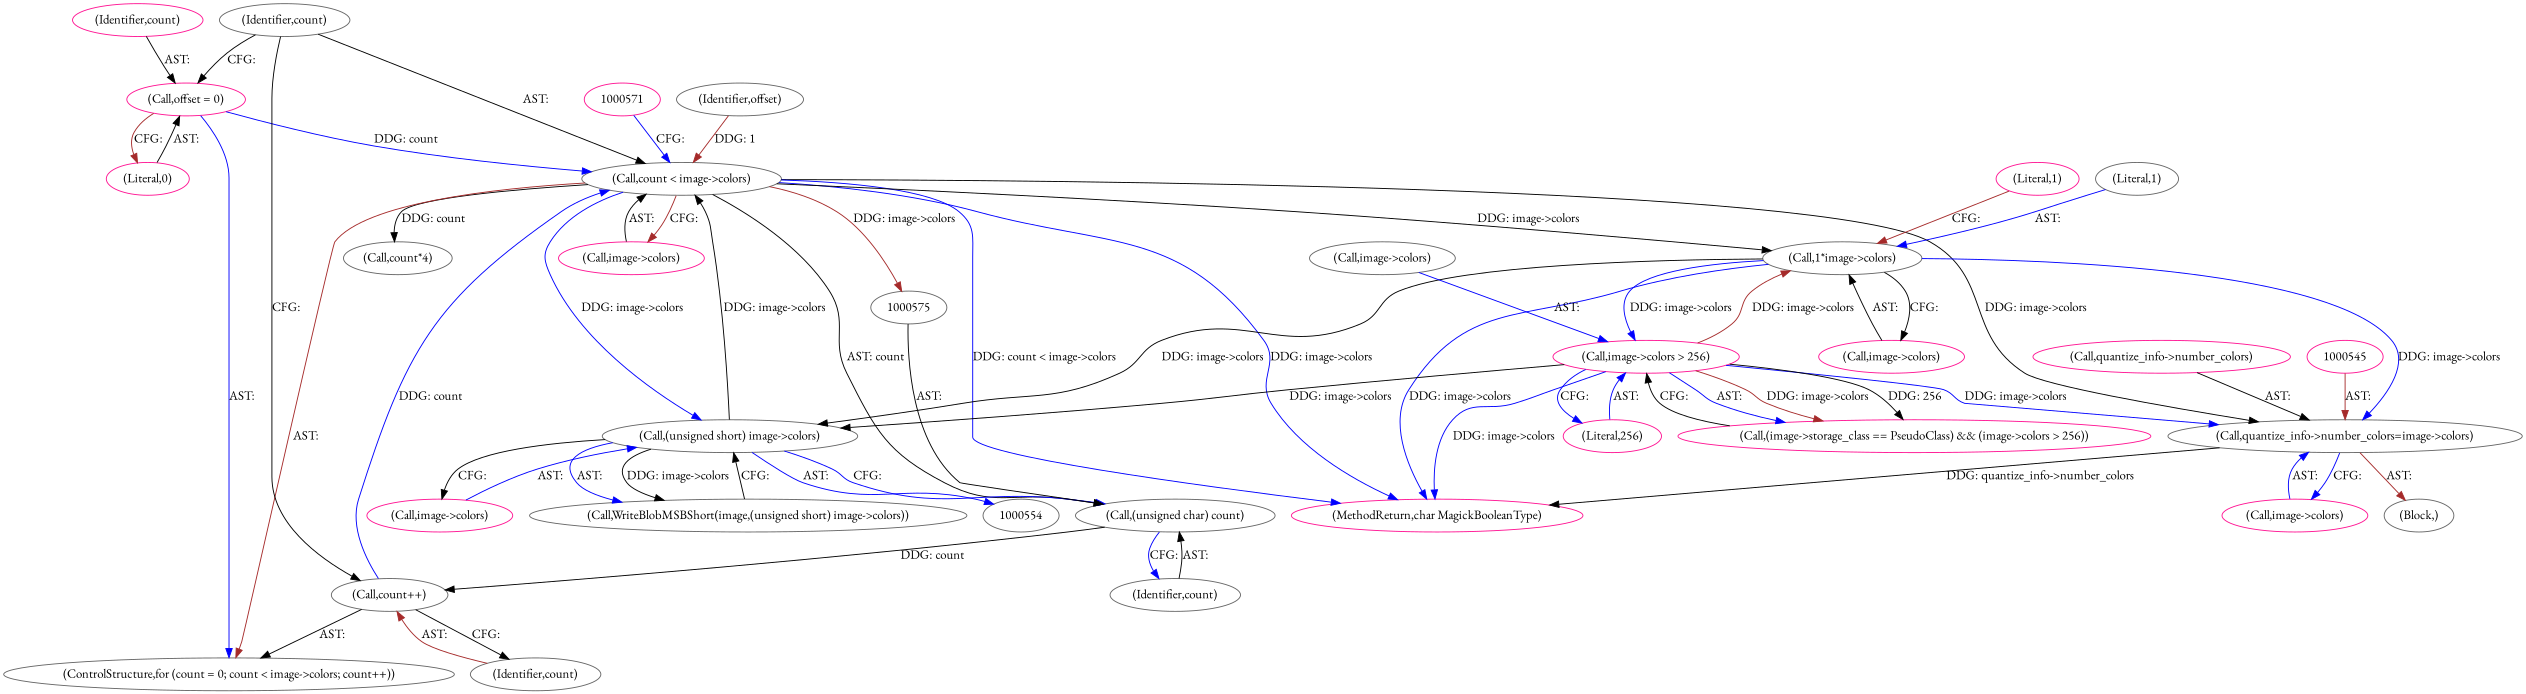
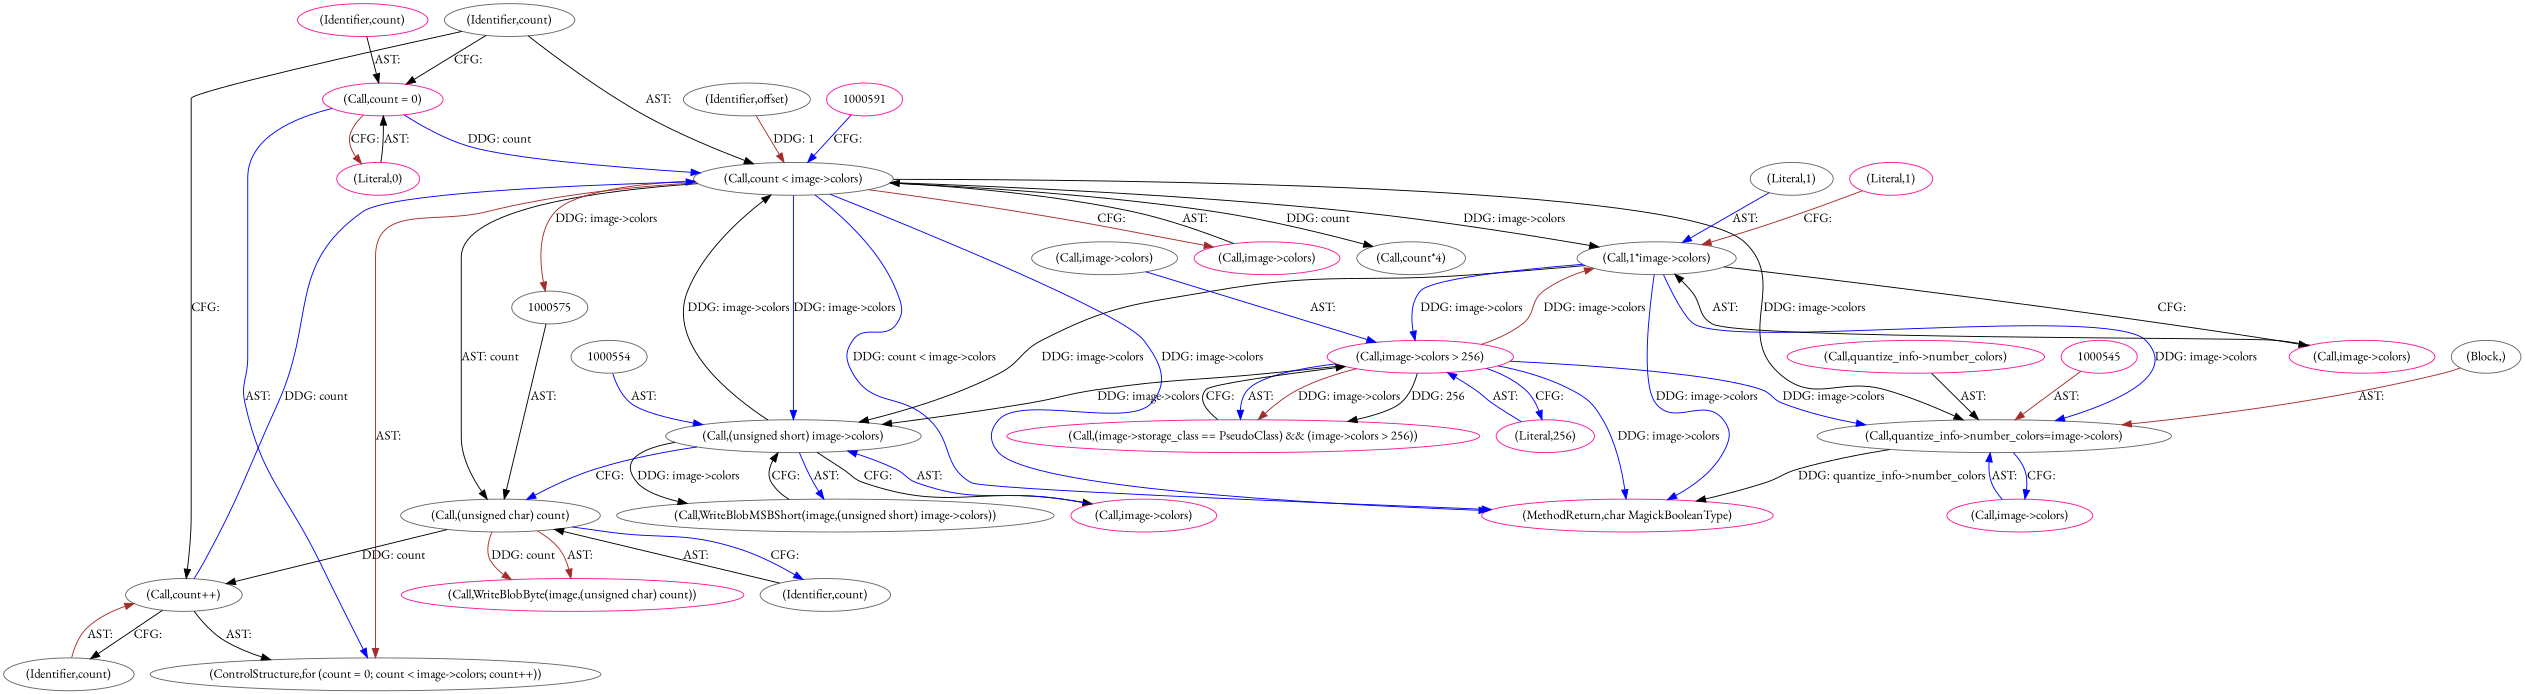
(186, 99) -> (383, 99)
(622, 99) -> (865, 99)
(2379, 473) -> (2297, 402)
(864, 494) -> (644, 410)
none -> (573, 595)
